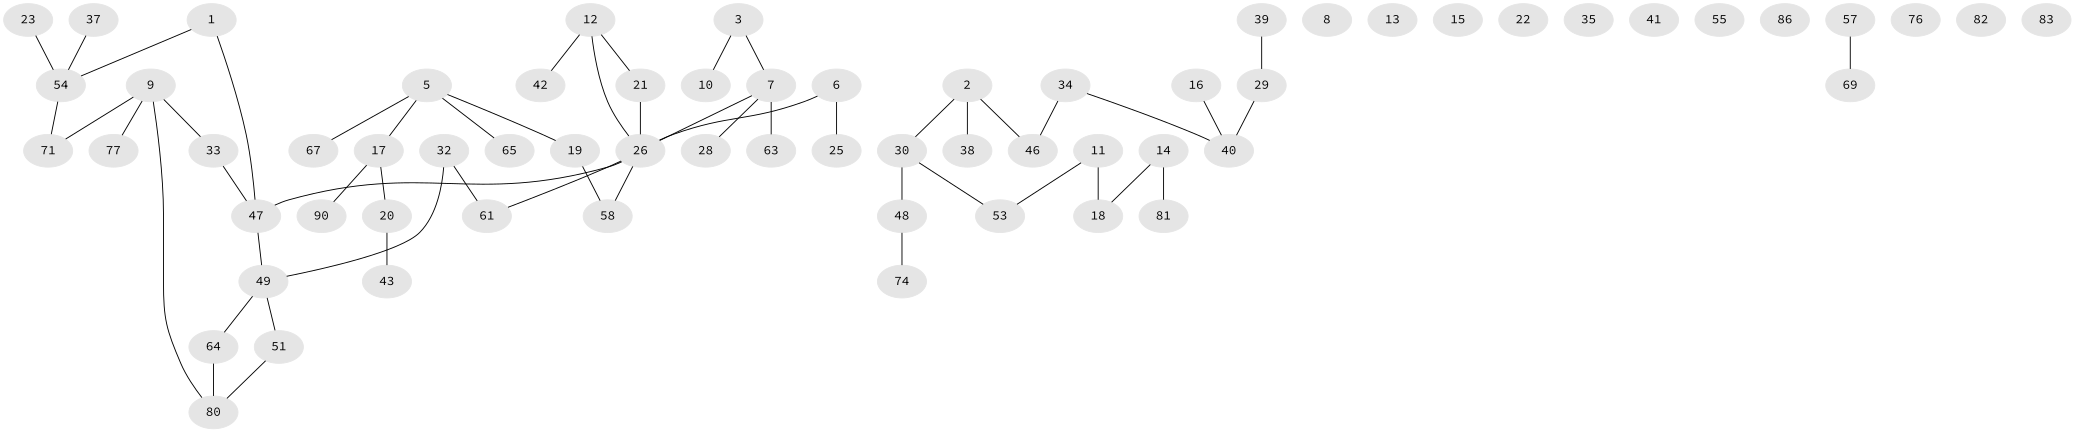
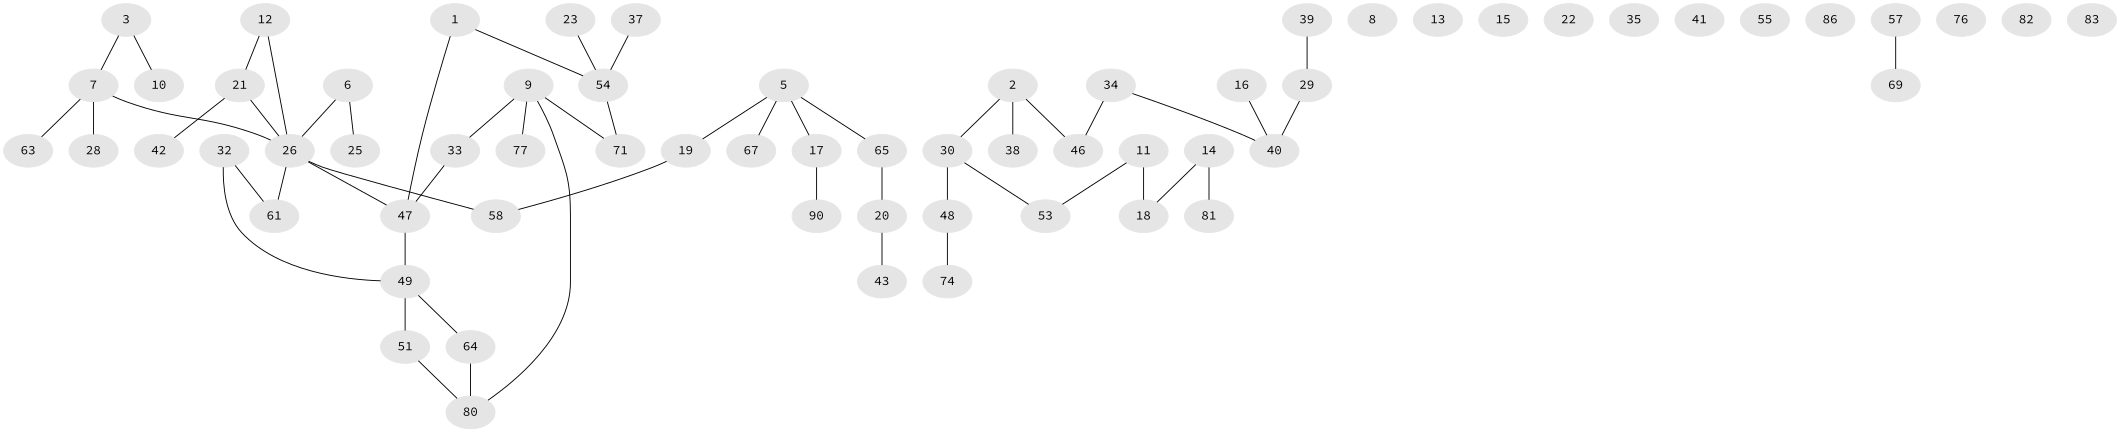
(565, 53) -> (205, 114)
(382, 178) -> (882, 184)
